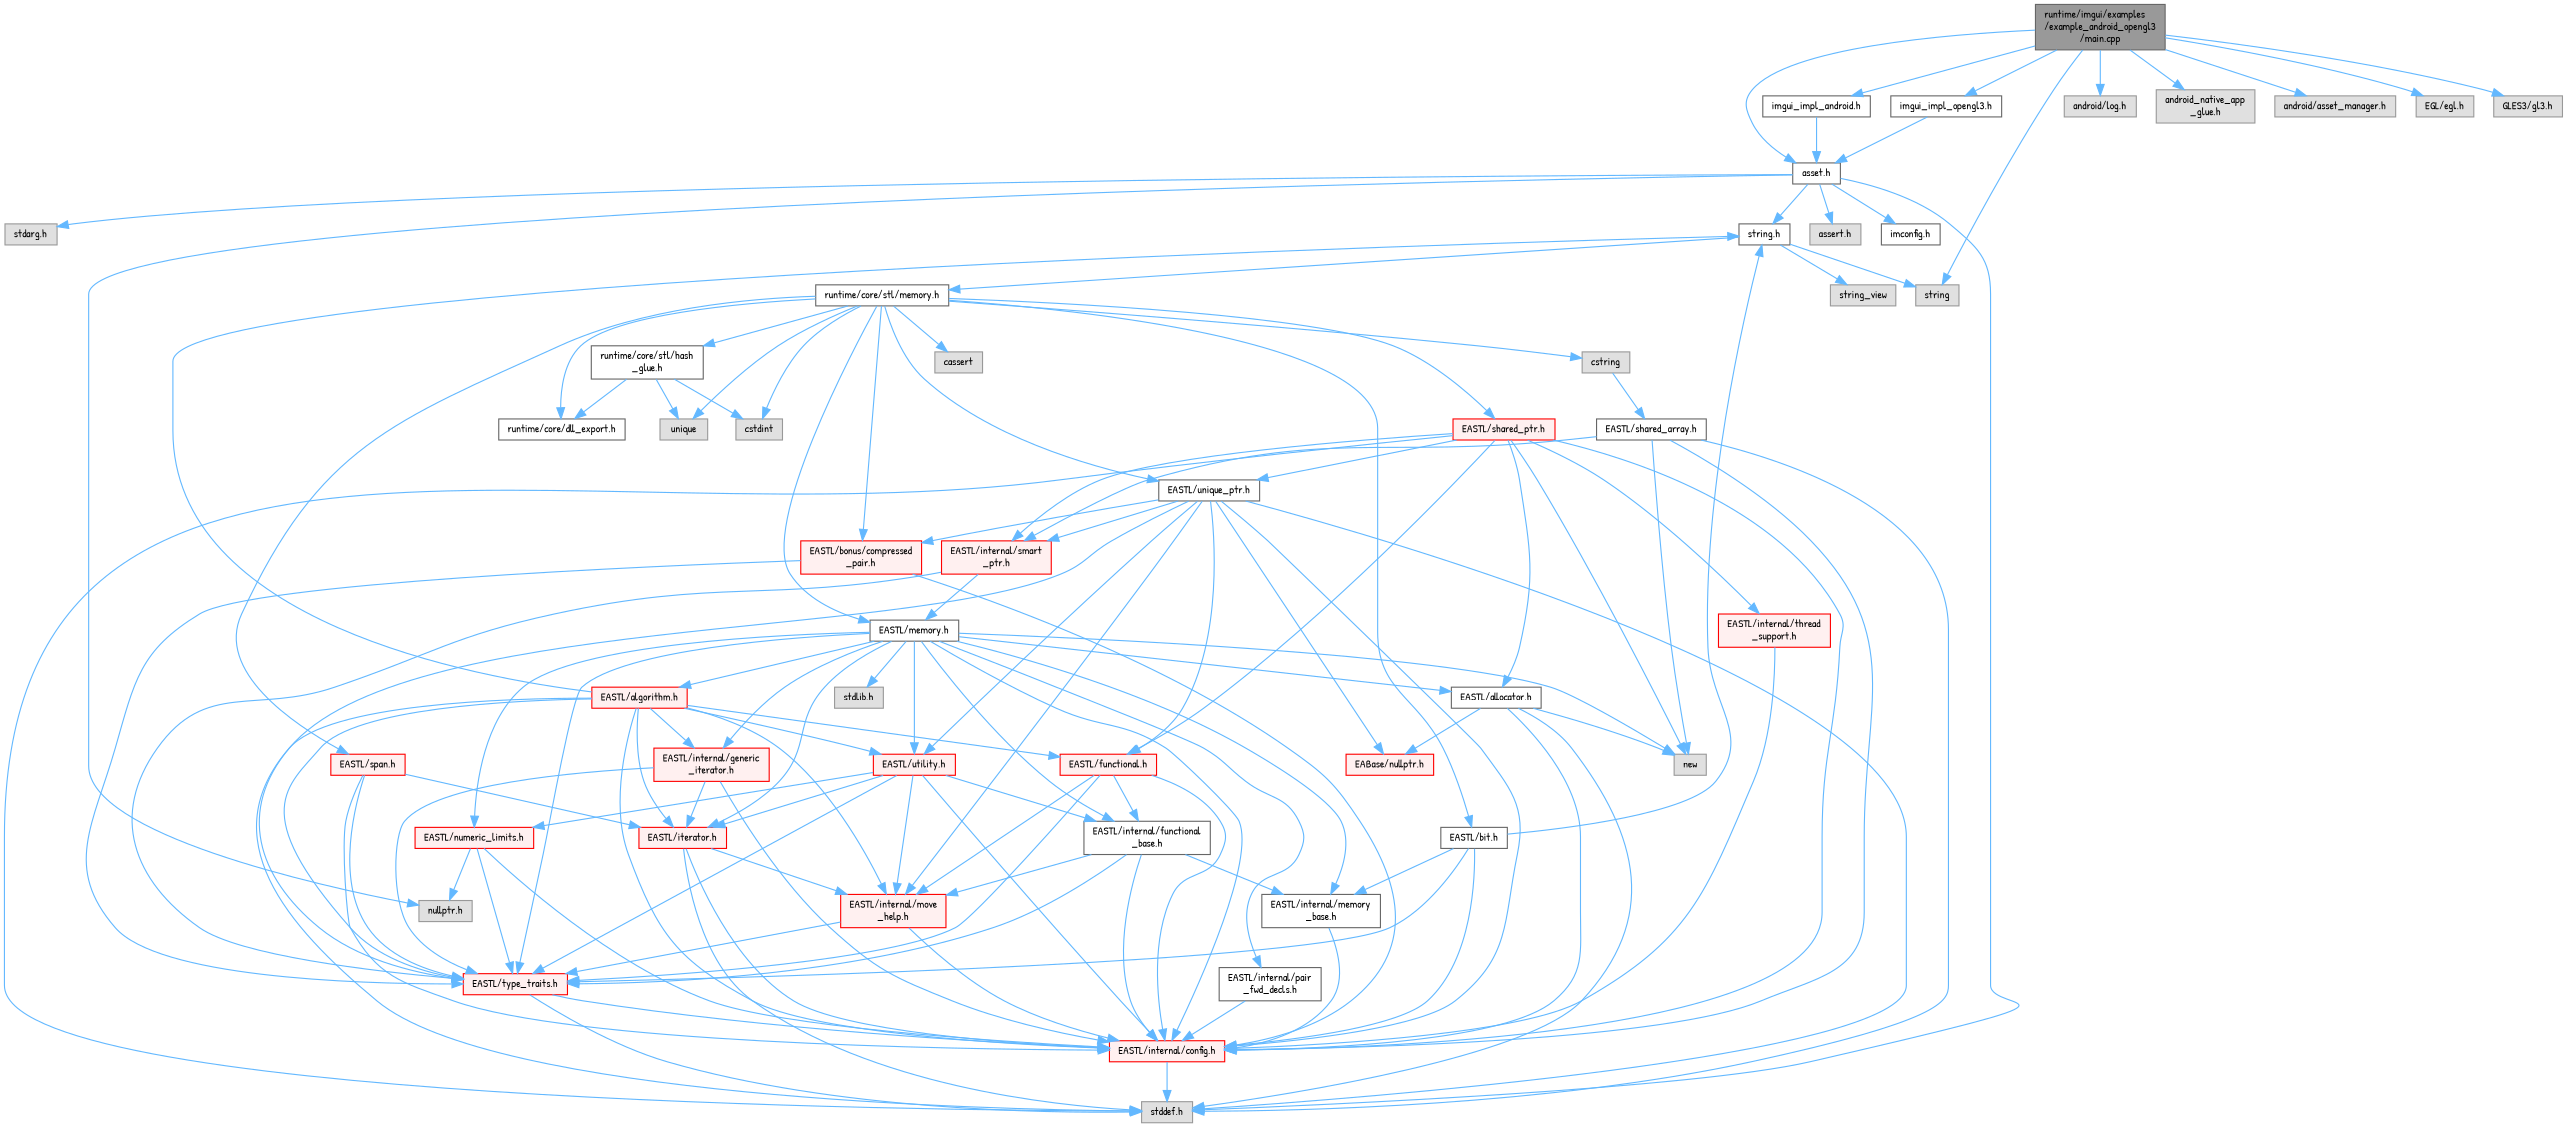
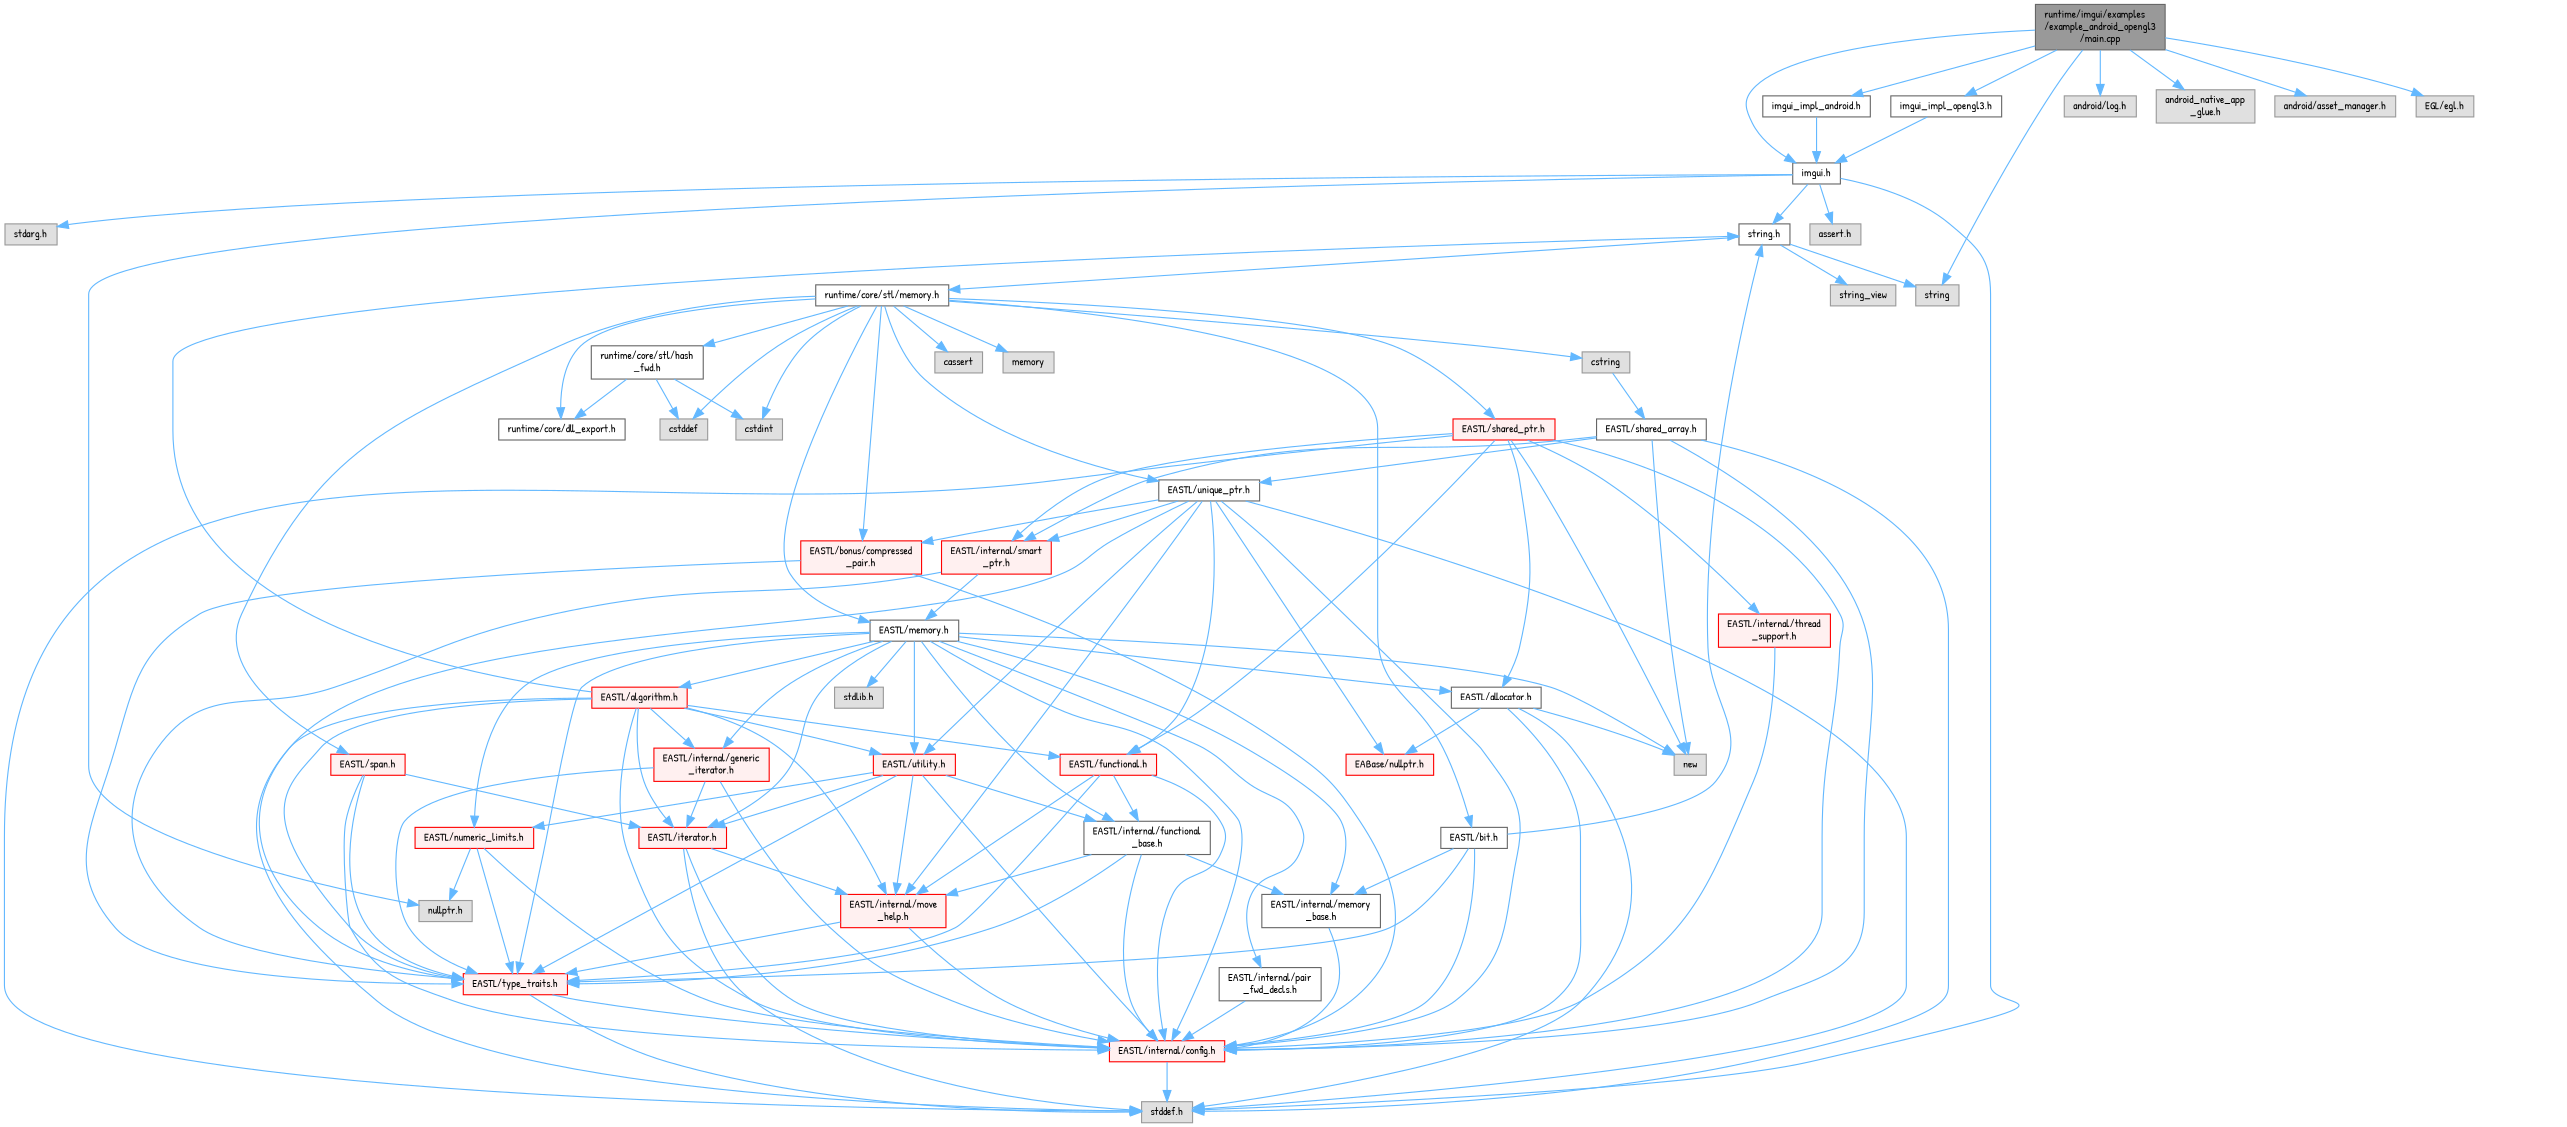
(2528, 106) -> none
(1817, 173) -> (1817, 173)
(1911, 234) -> none
(647, 362) -> (647, 362)
none -> (1029, 362)
(684, 429) -> (684, 429)
(1362, 459) -> (1434, 460)
